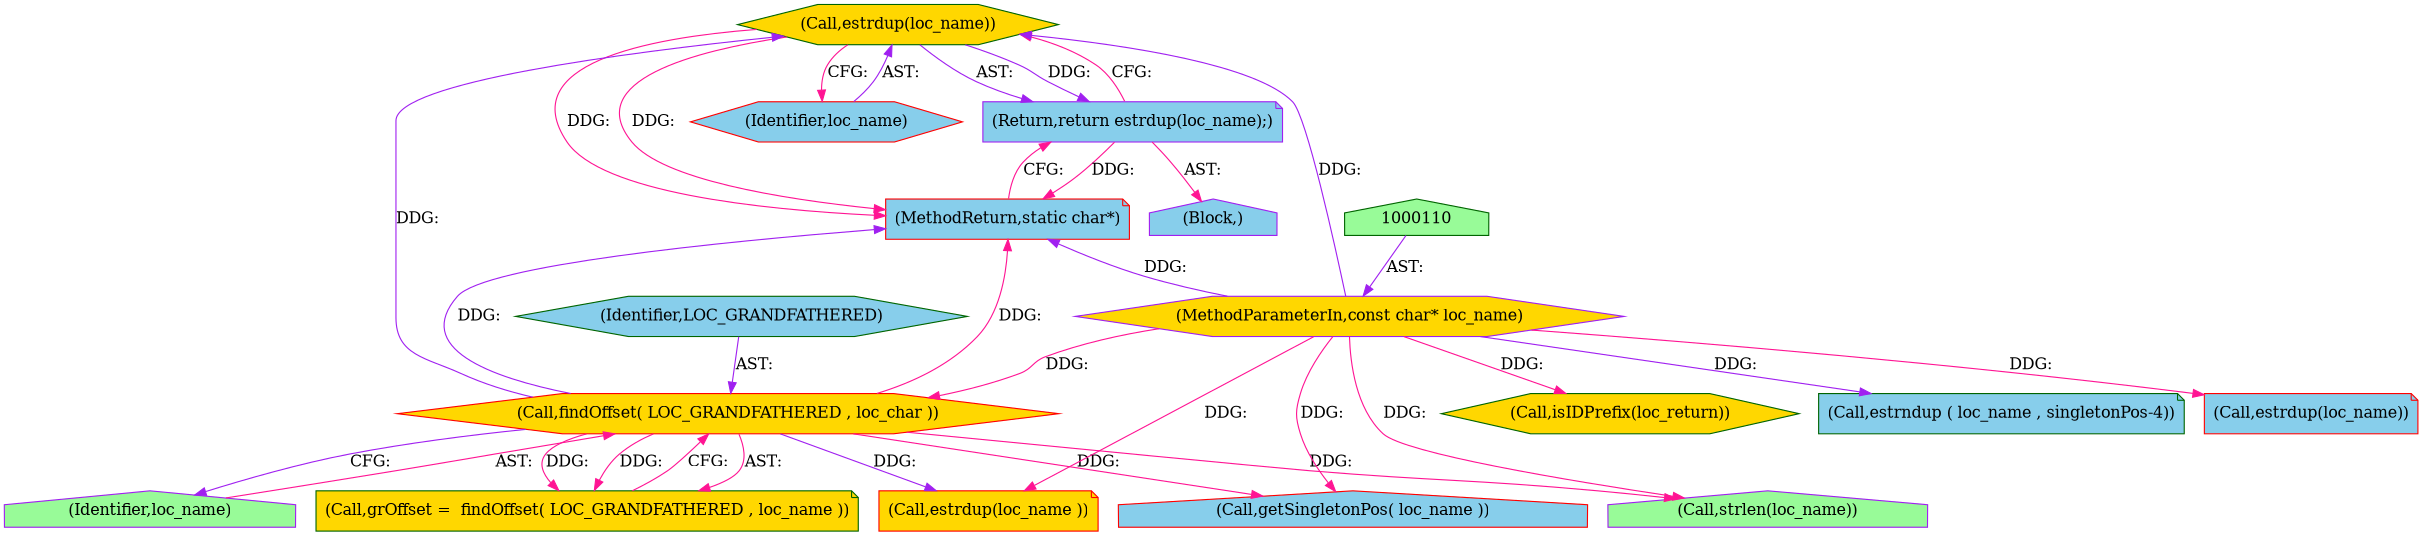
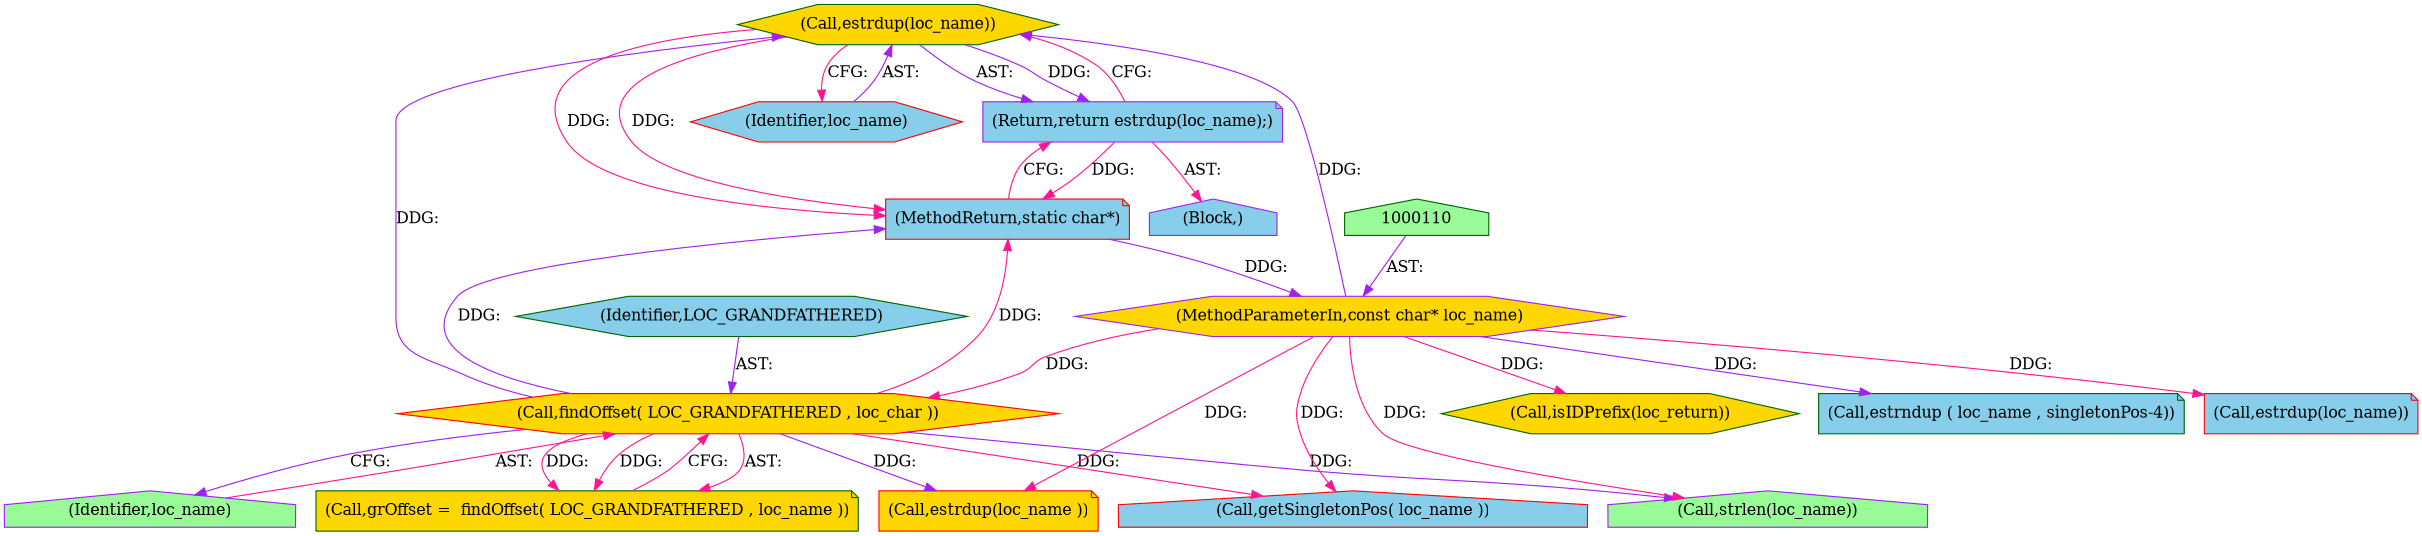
(1141, 275) -> (1201, 262)
(1285, 469) -> (1285, 469)
